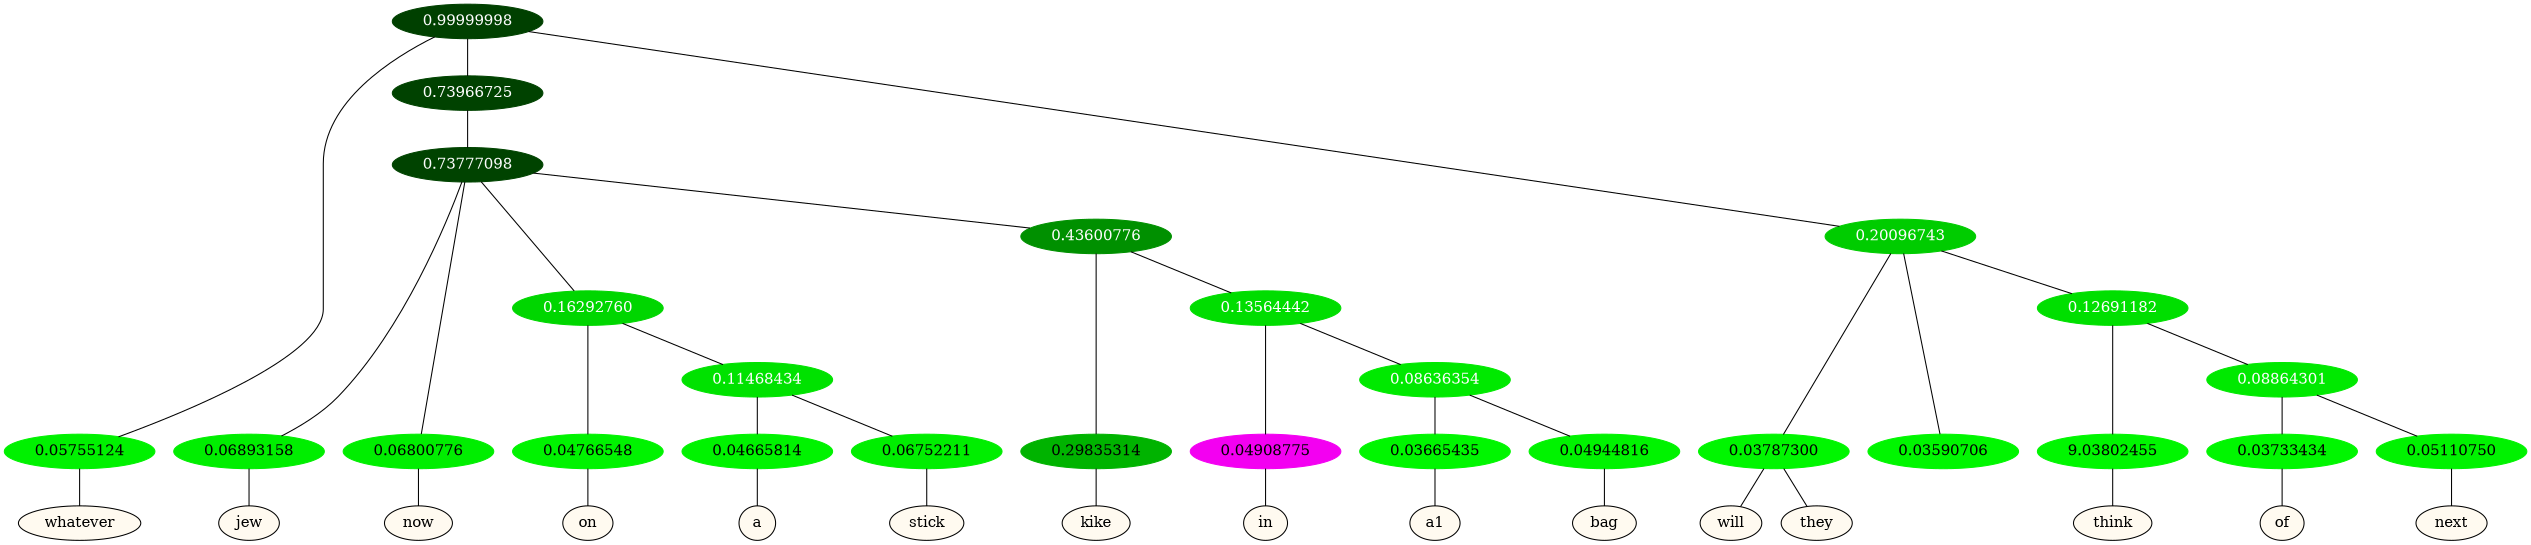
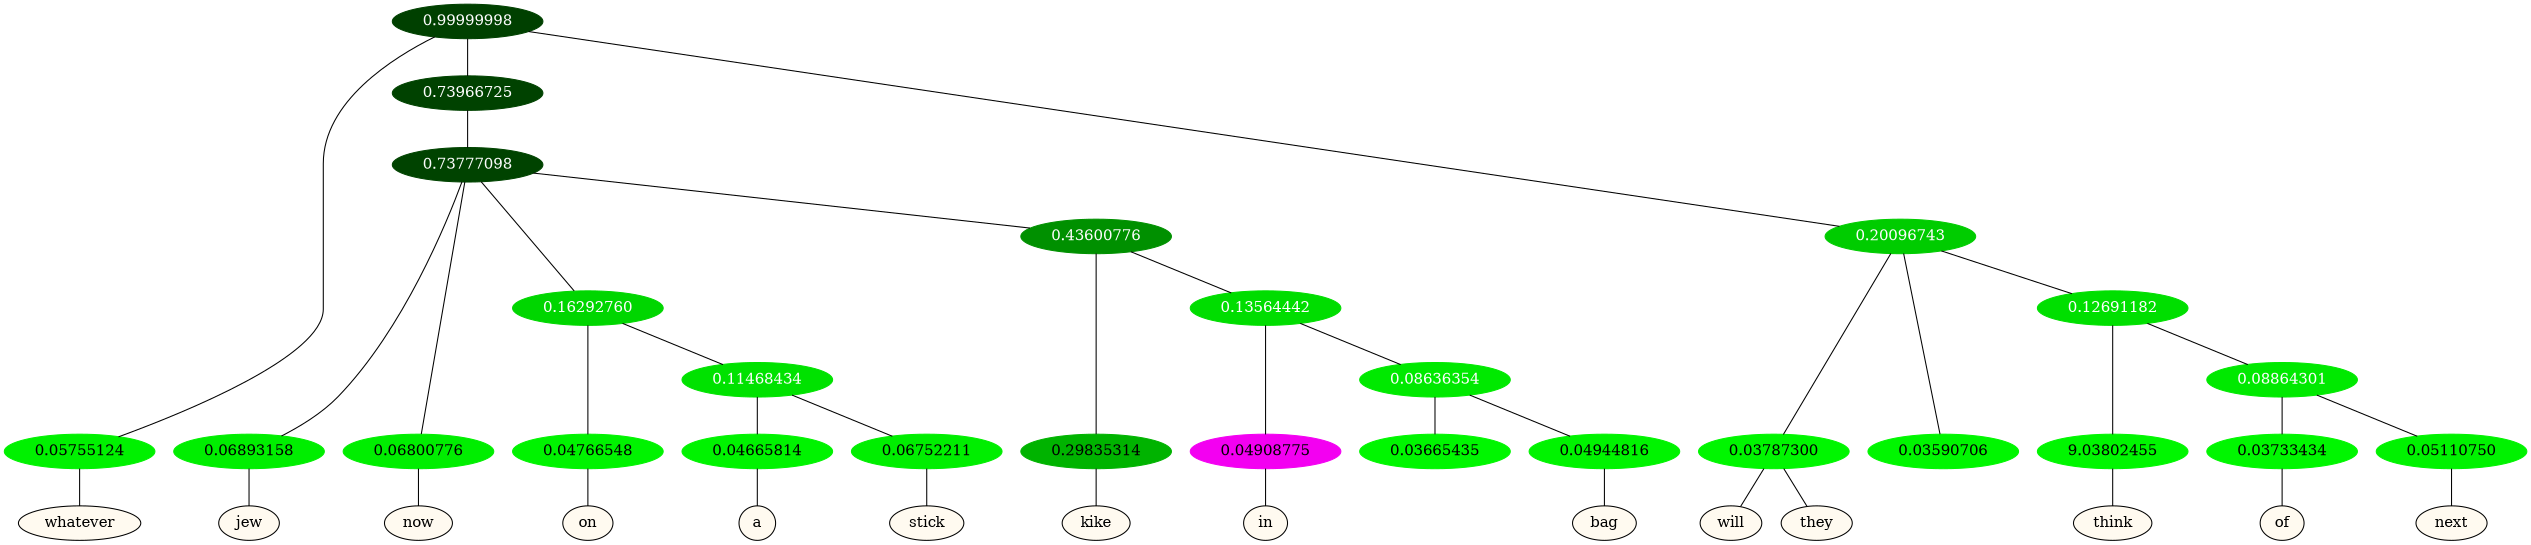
(1435, 523) -> none
